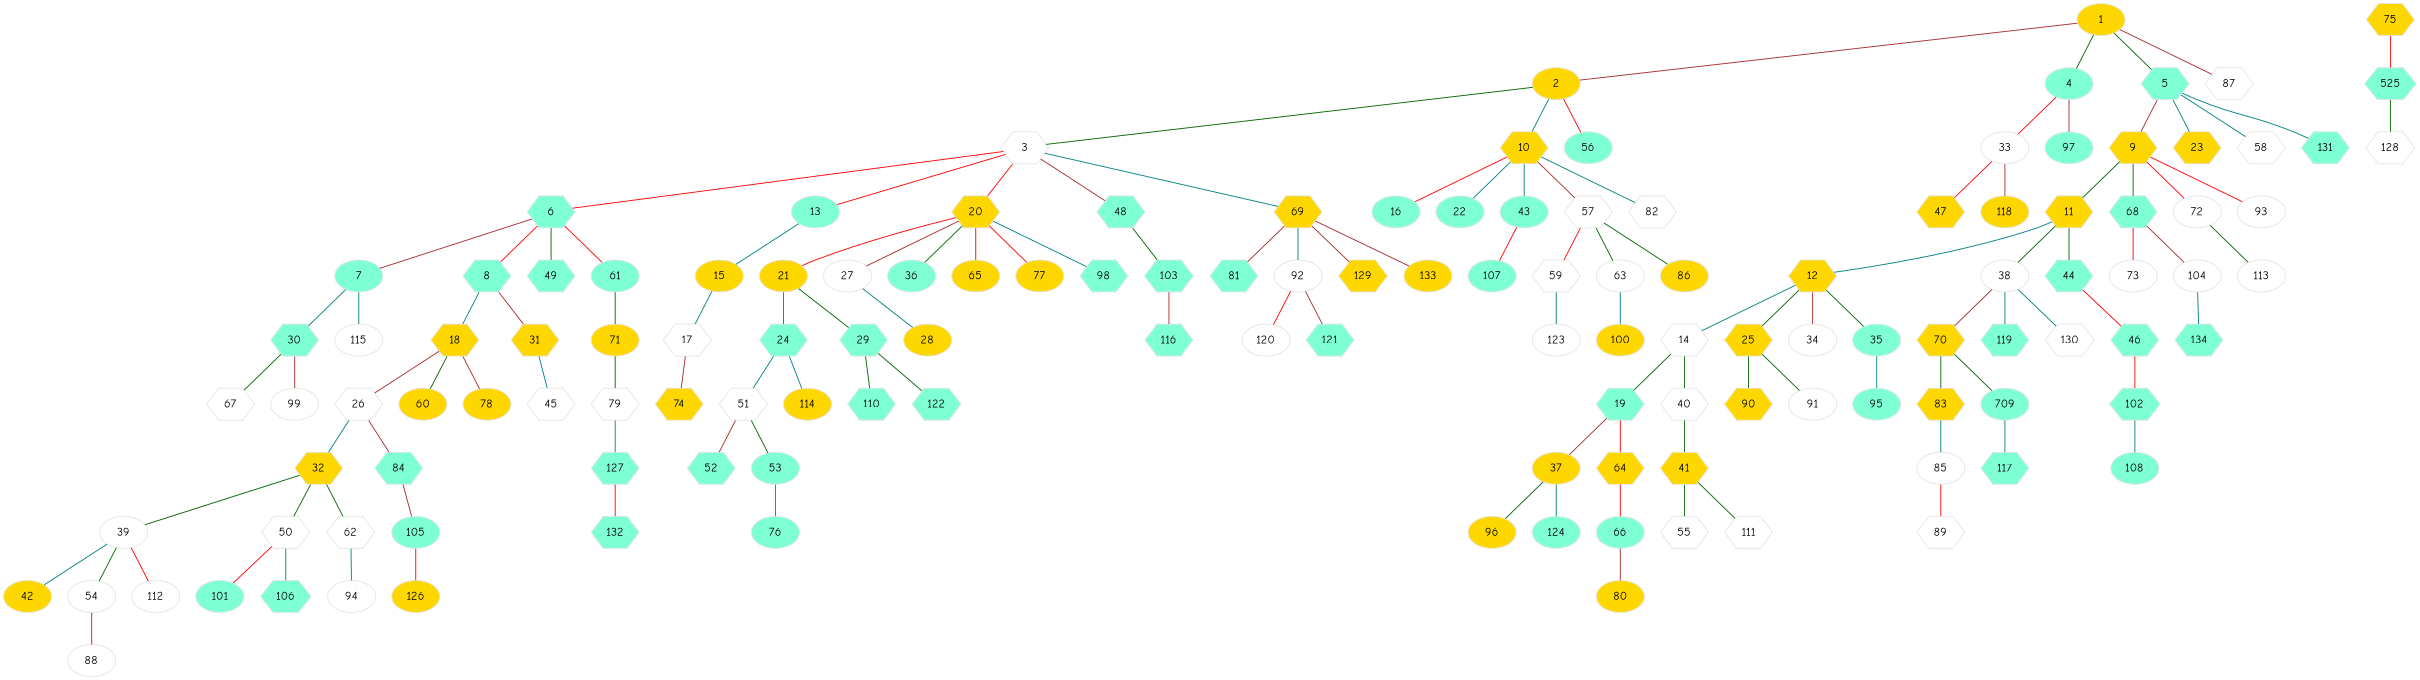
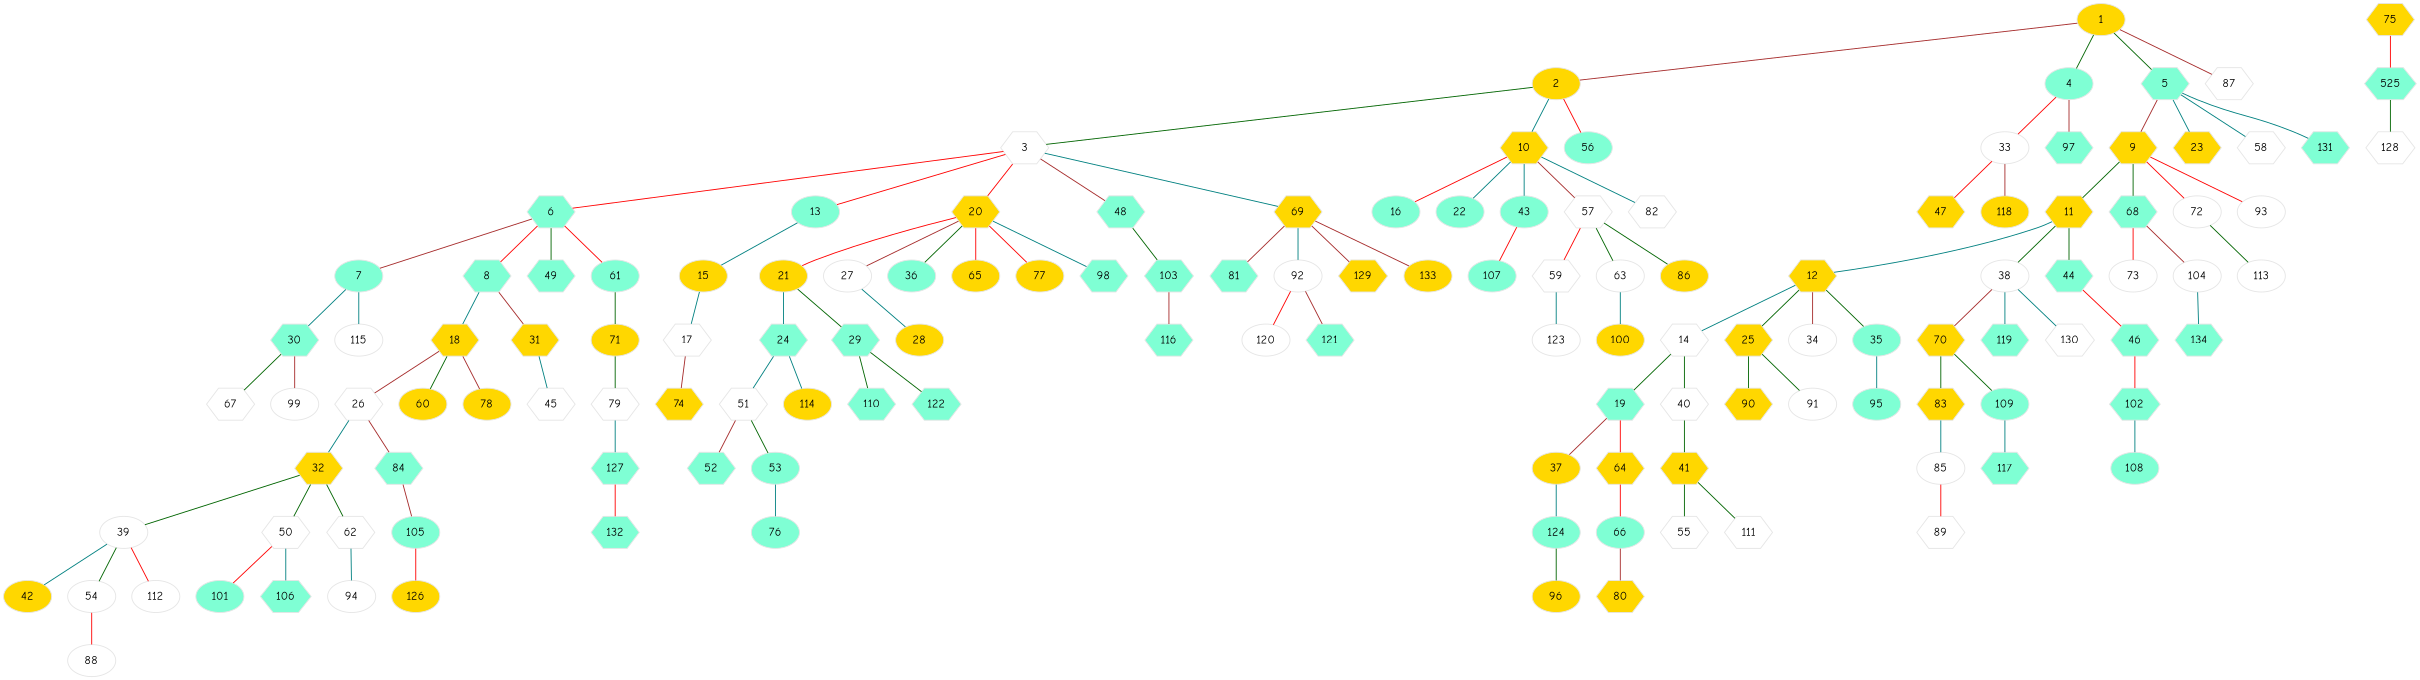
(2069, 148) -> (2069, 148)
(2005, 404) -> (2005, 404)
(1524, 500) -> (1556, 565)
(1620, 596) -> (1620, 596)
